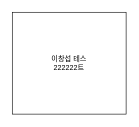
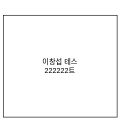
(69, 63) -> (60, 66)
